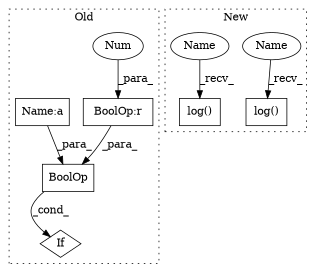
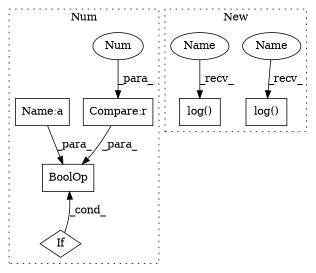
(84, 18) -> (84, 18)
(118, 112) -> (118, 112)
(31, 212) -> (69, 216)
